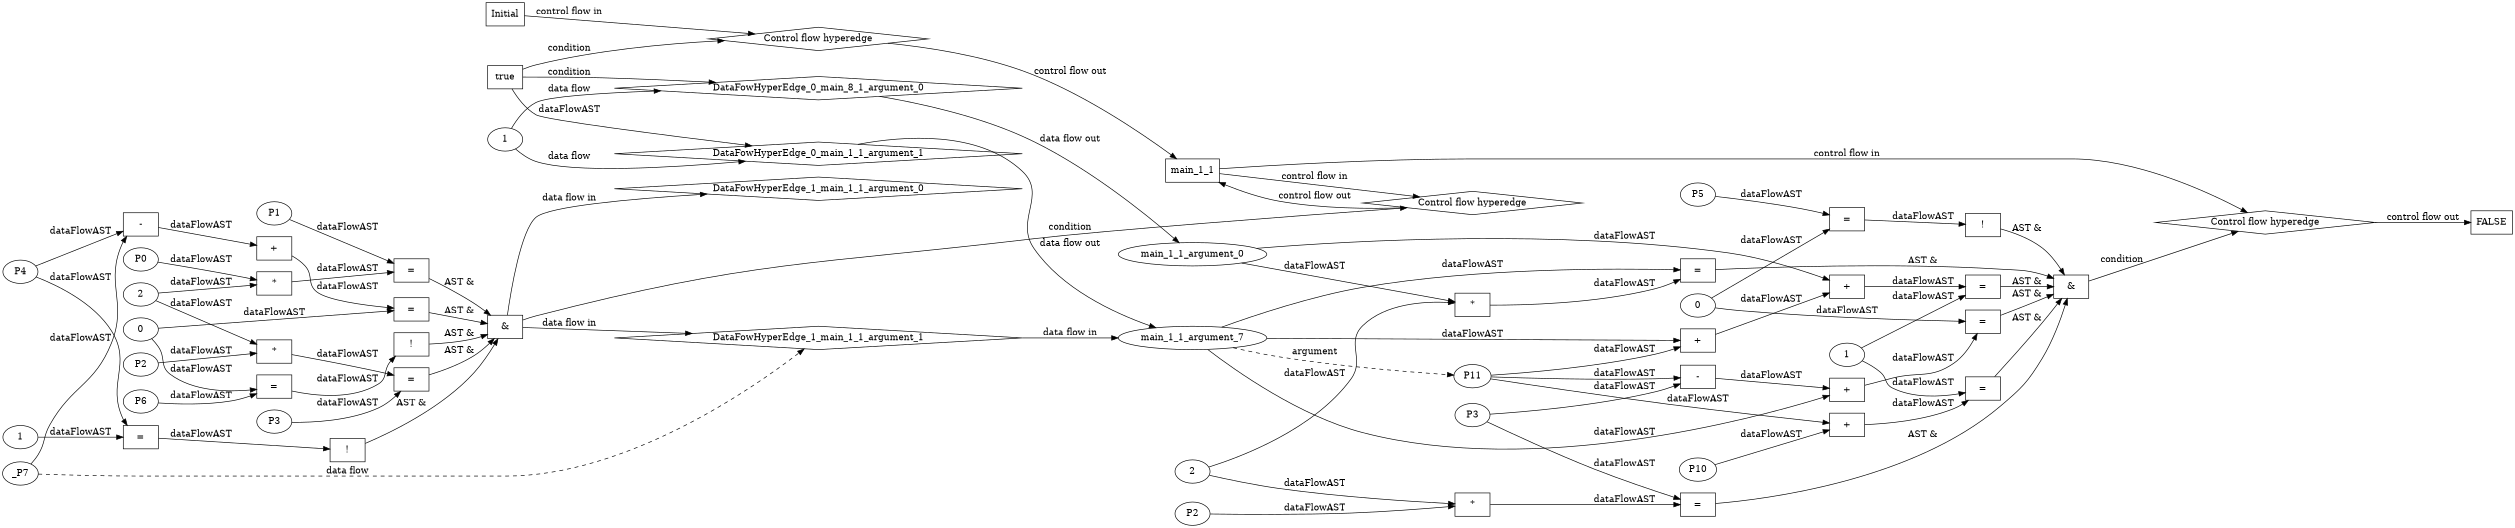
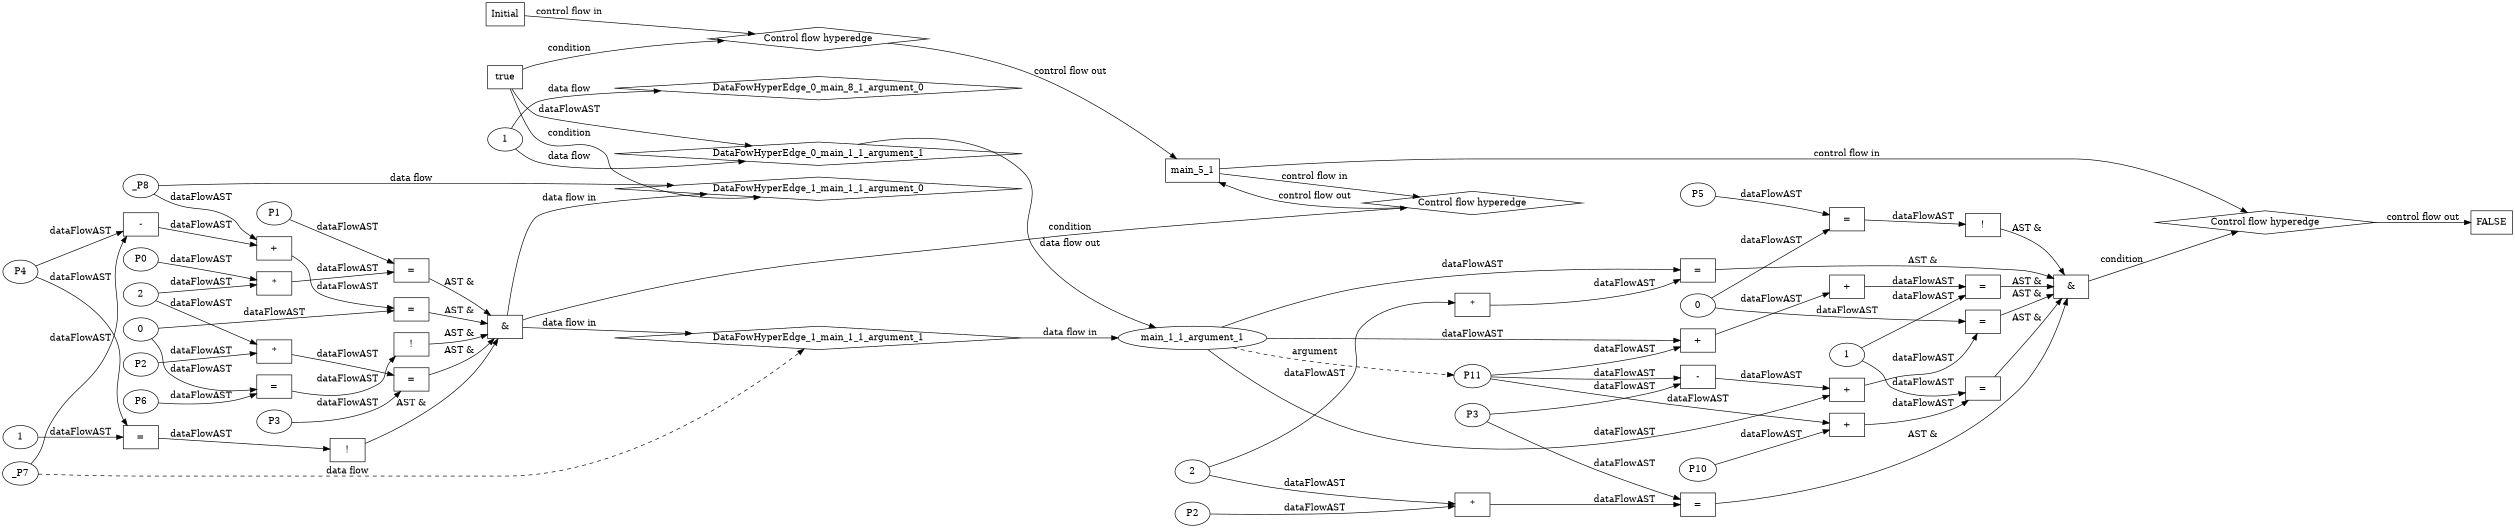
(616, 78) -> (609, 163)
(1193, 171) -> (1193, 171)
none -> (141, 186)
(1193, 254) -> none
(1193, 338) -> (1193, 338)
